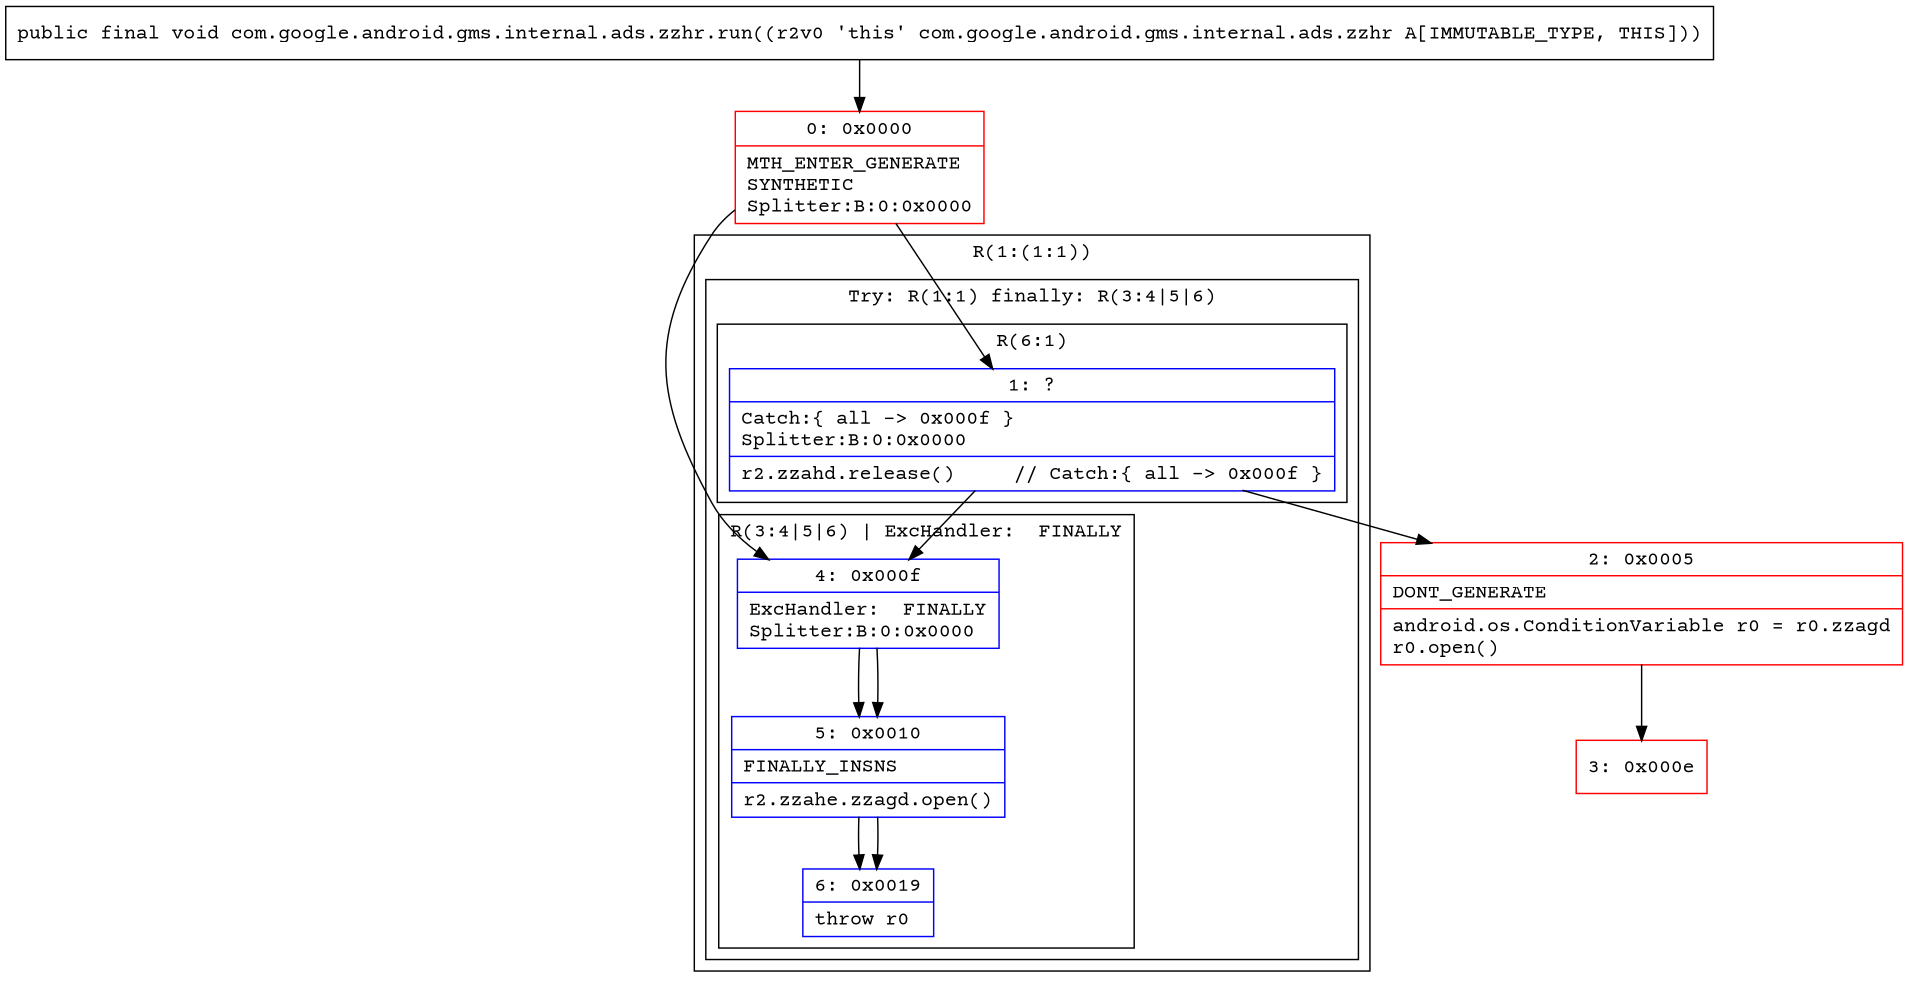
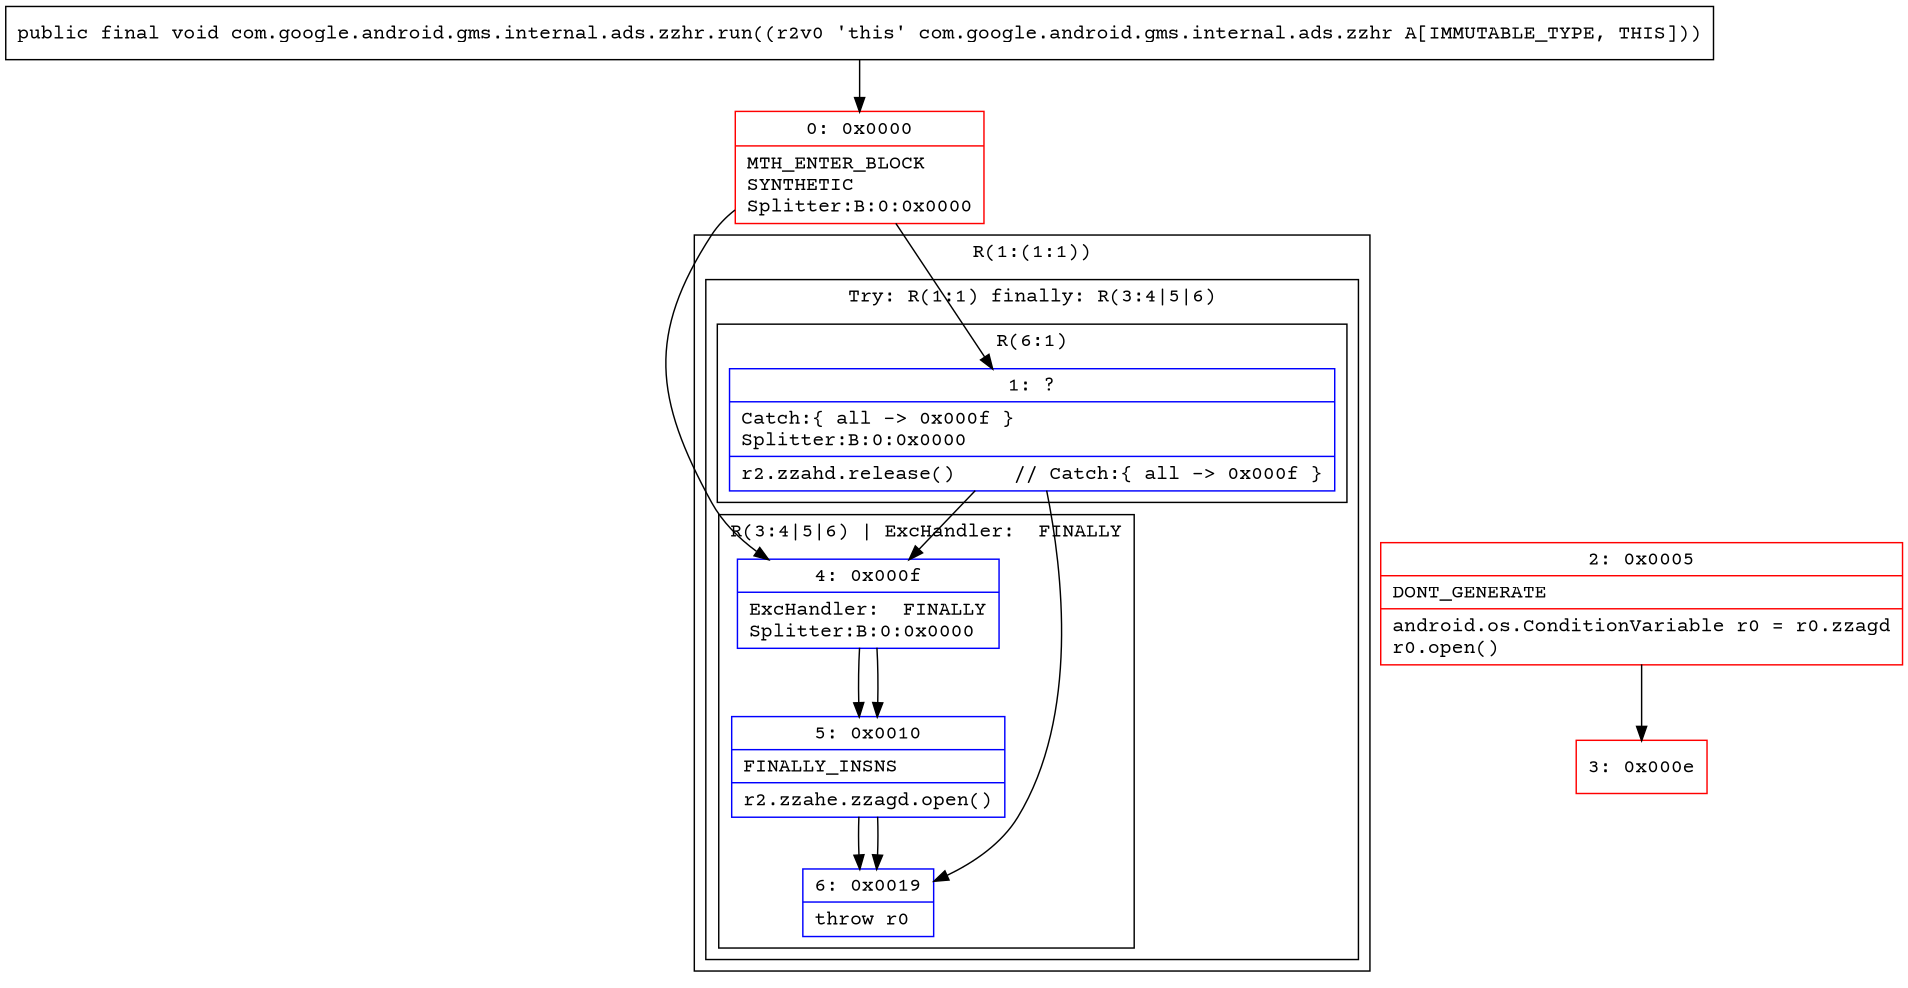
(854, 162) -> (836, 162)
(1330, 515) -> (1056, 703)
